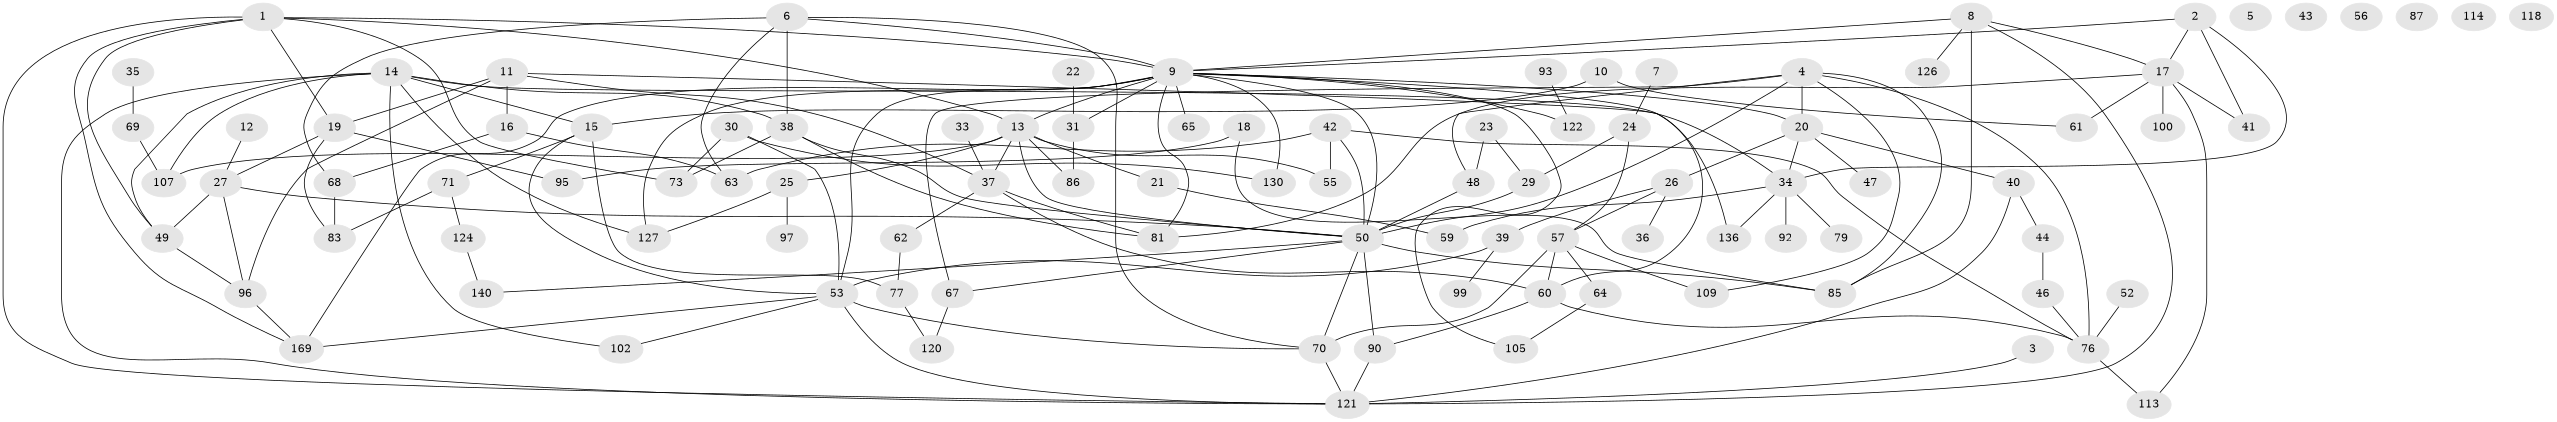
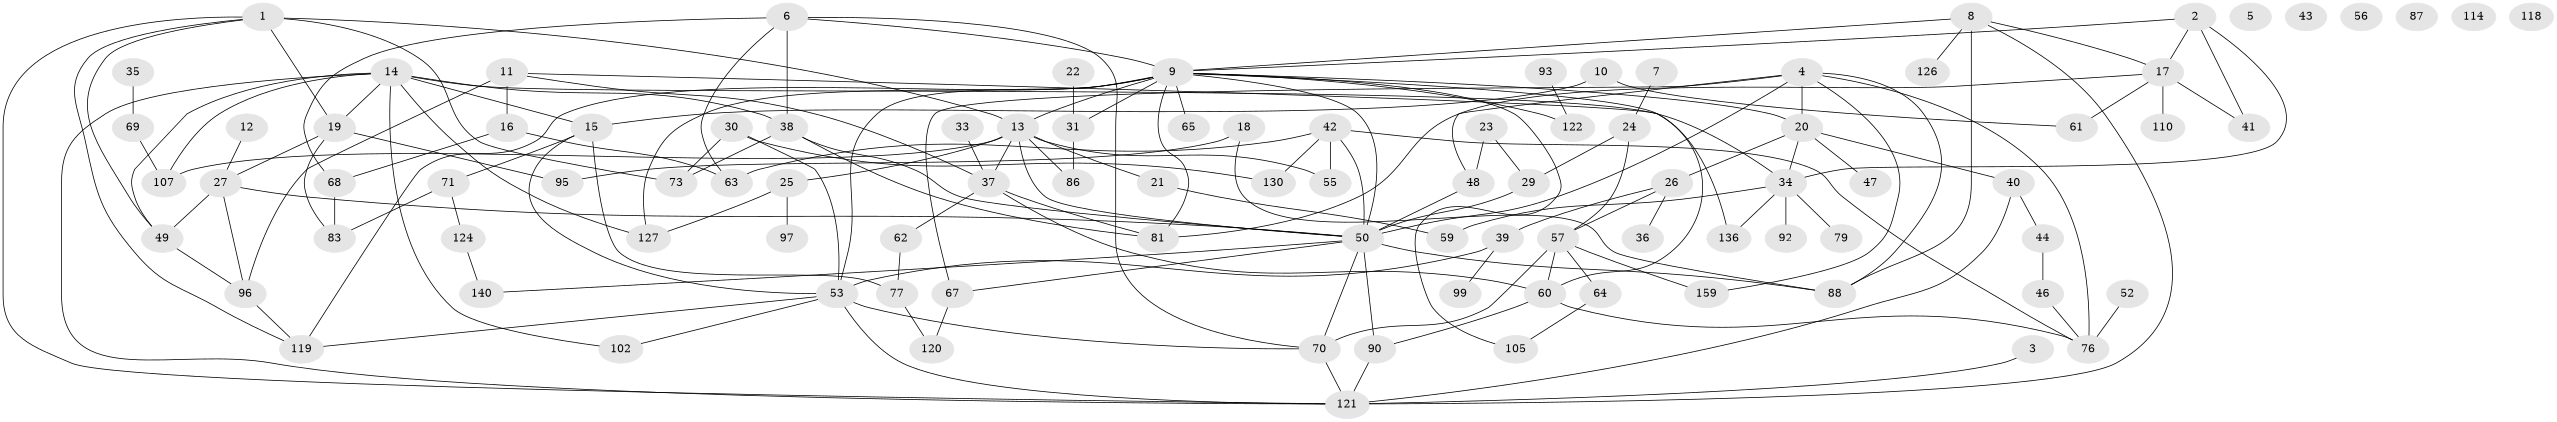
(719, 29) -> none
(421, 100) -> (363, 100)
(1261, 102) -> (1302, 155)
(2163, 128) -> (2163, 128)
(1707, 294) -> (1707, 294)
(1835, 294) -> (1835, 294)
(302, 349) -> (302, 349)
(2149, 405) -> none
